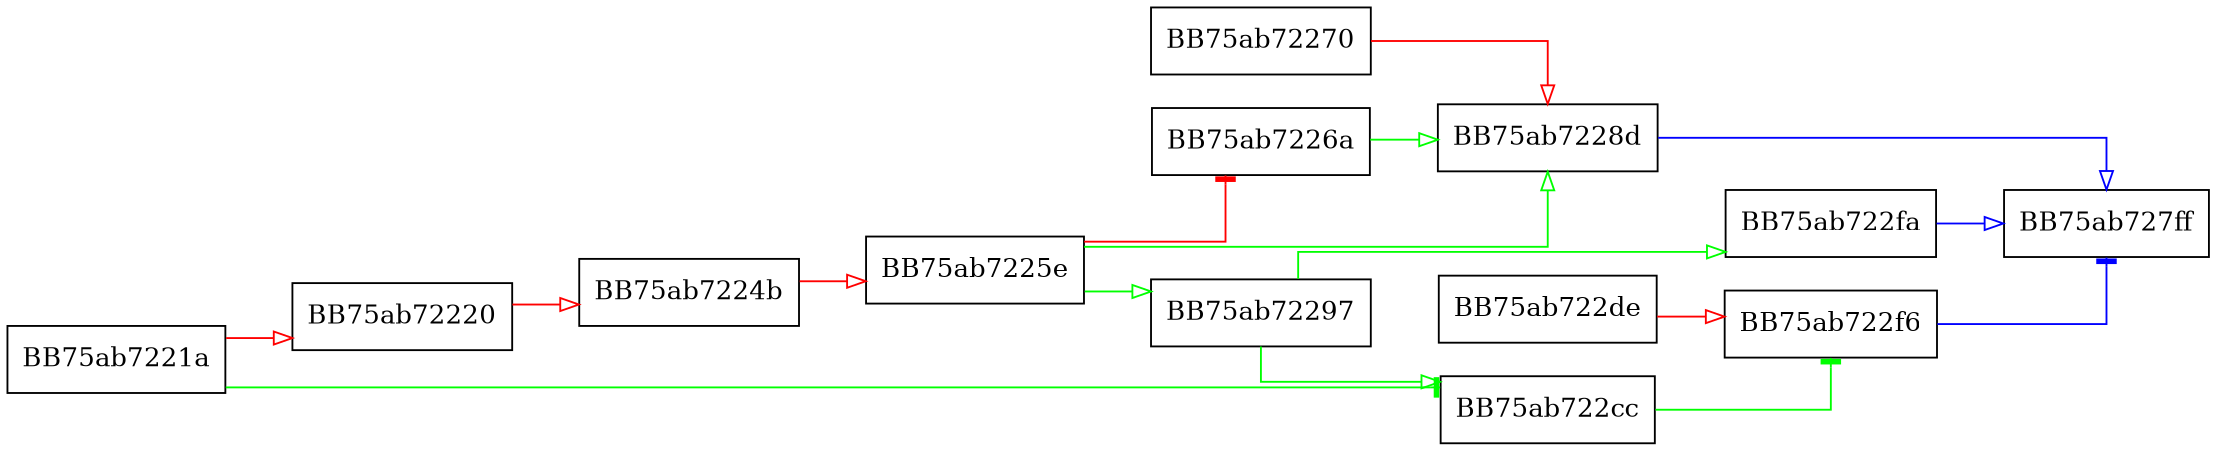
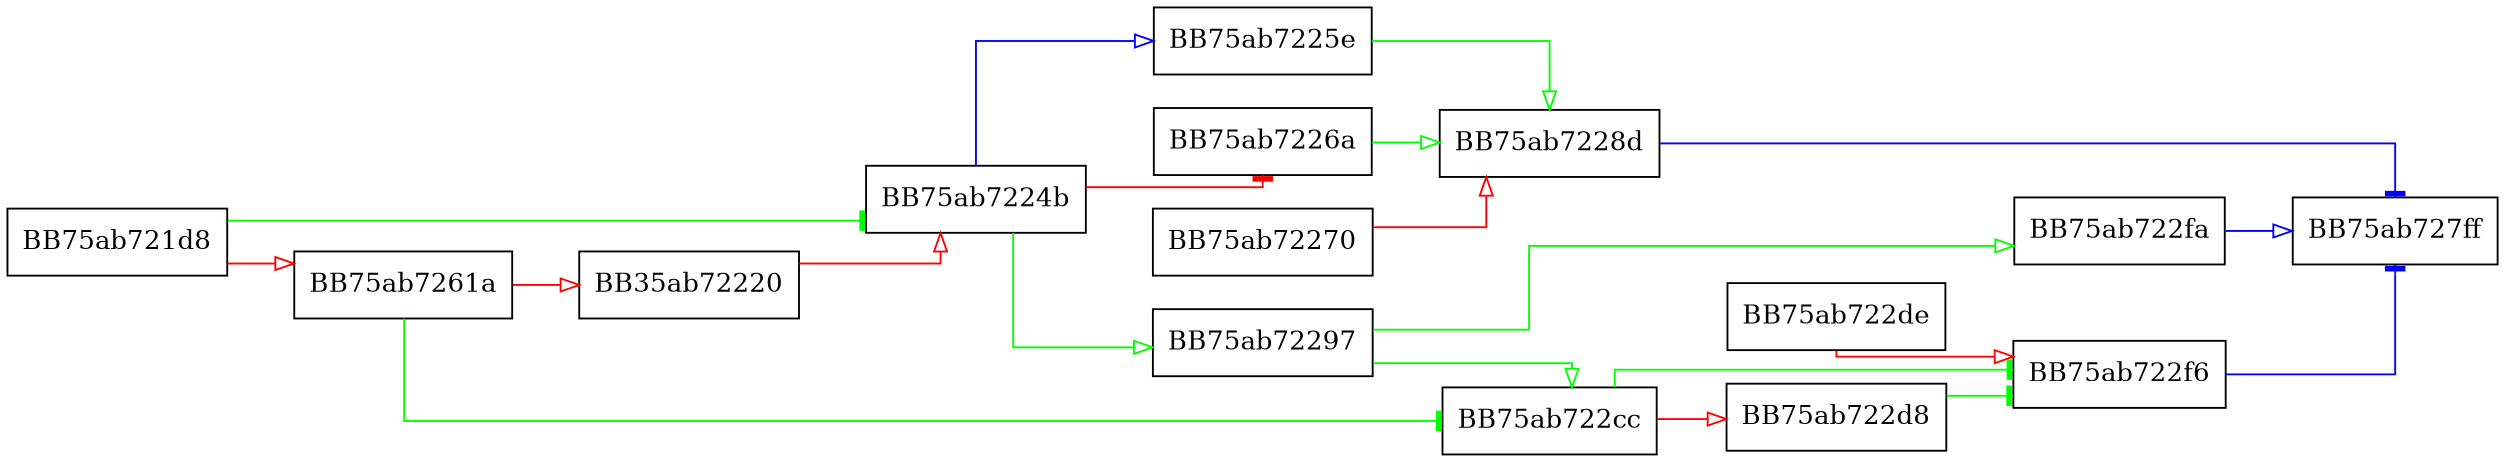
(1899, 138) -> (2050, 143)
(1226, 234) -> (1176, 187)
none -> (117, 242)
(823, 281) -> (993, 41)
(1109, 291) -> (1016, 347)
(402, 317) -> (689, 285)
(116, 359) -> (403, 285)
none -> (1836, 417)
